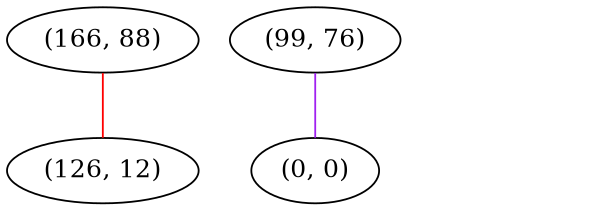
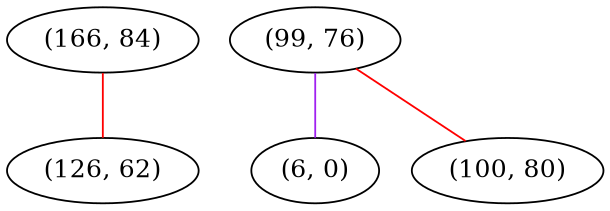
(103, 40) -> (103, 40)
(103, 171) -> (103, 171)
(315, 171) -> (315, 171)
none -> (508, 171)
